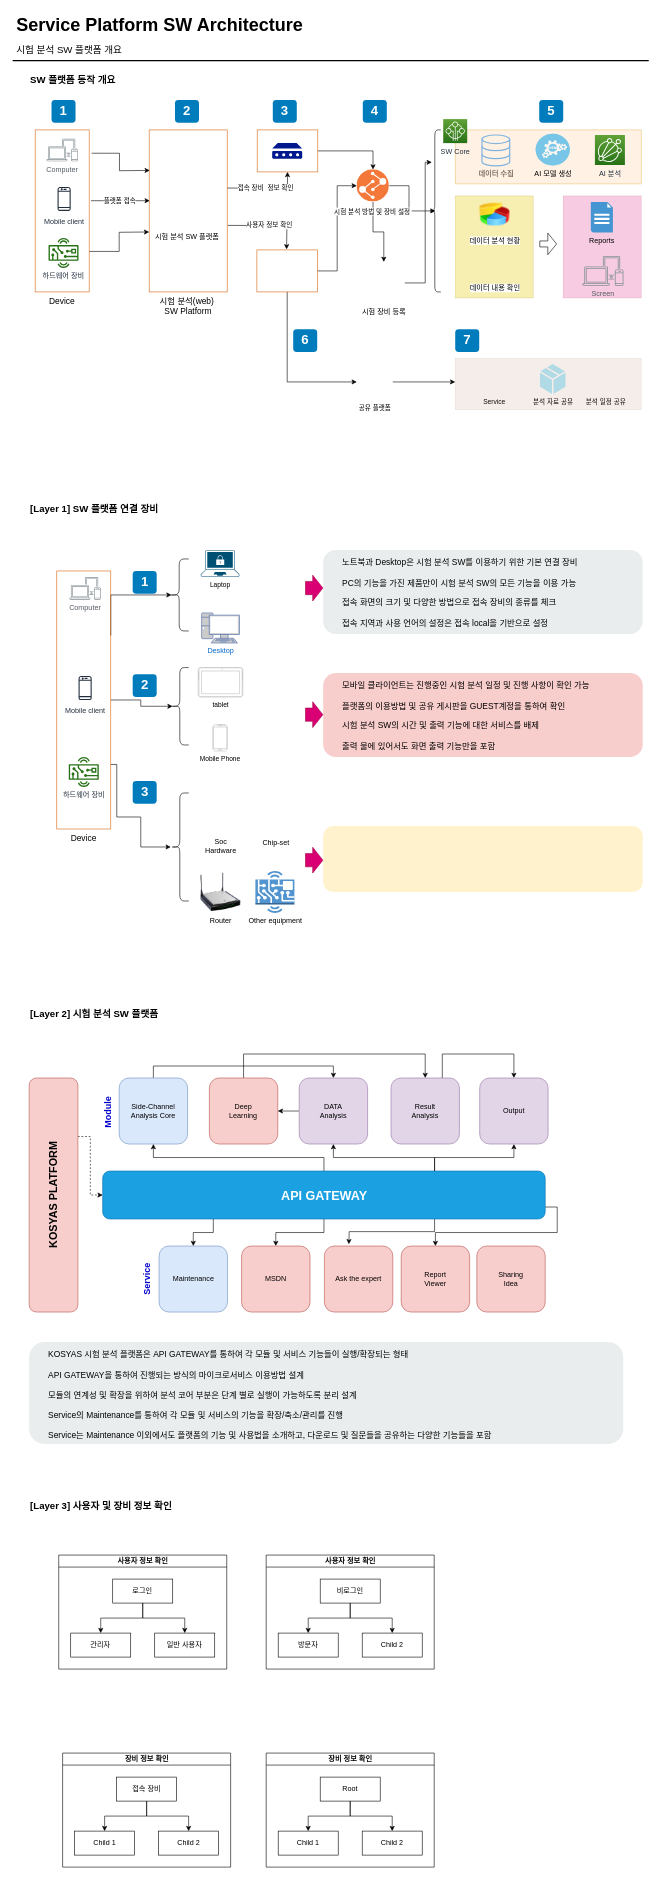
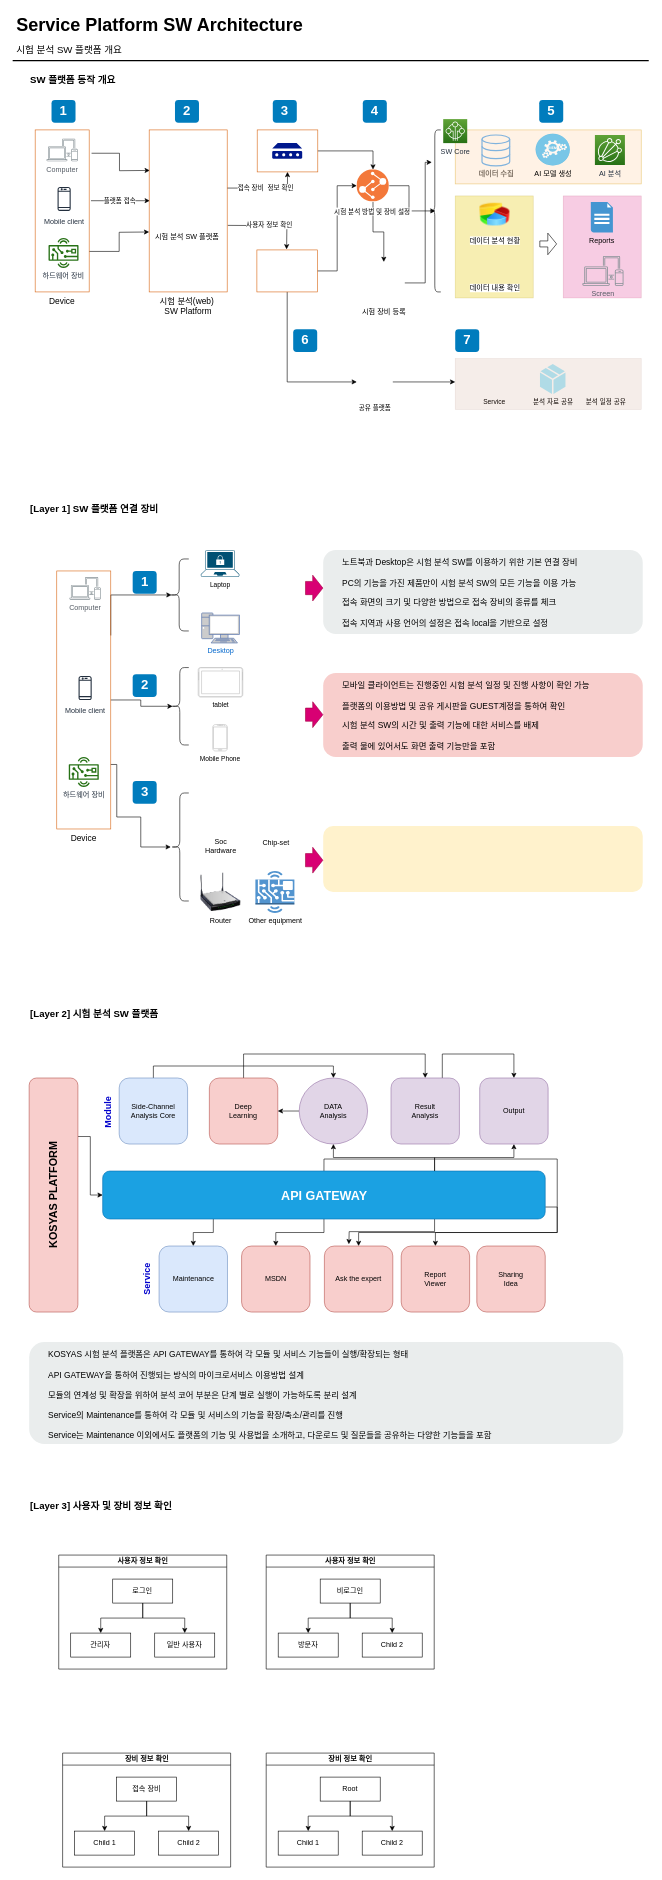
(333, 1111) -> (333, 1111)
(236, 1157) -> (359, 1238)
(90, 1164) -> (90, 1164)
